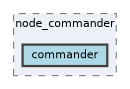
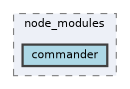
(65, 24) -> (65, 24)
